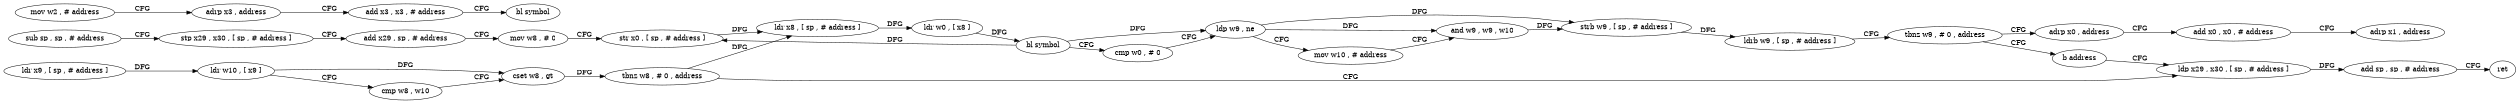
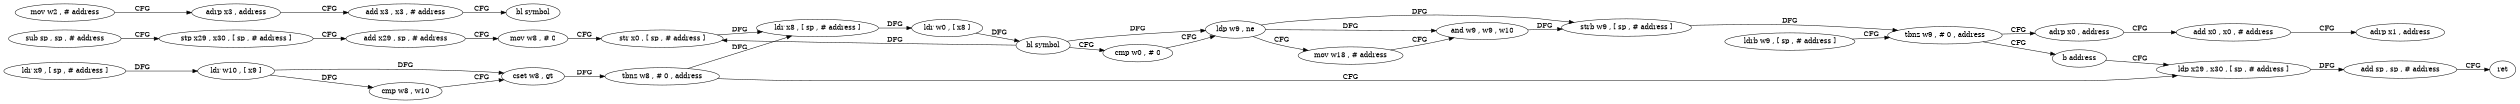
(1706, 34) -> (1791, 25)
(1351, 56) -> (1351, 56)
(329, 78) -> (329, 78)
